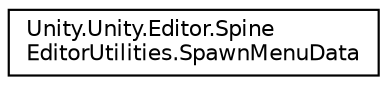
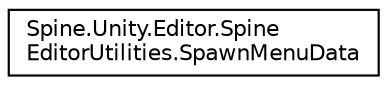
(194, 43) -> (194, 43)
